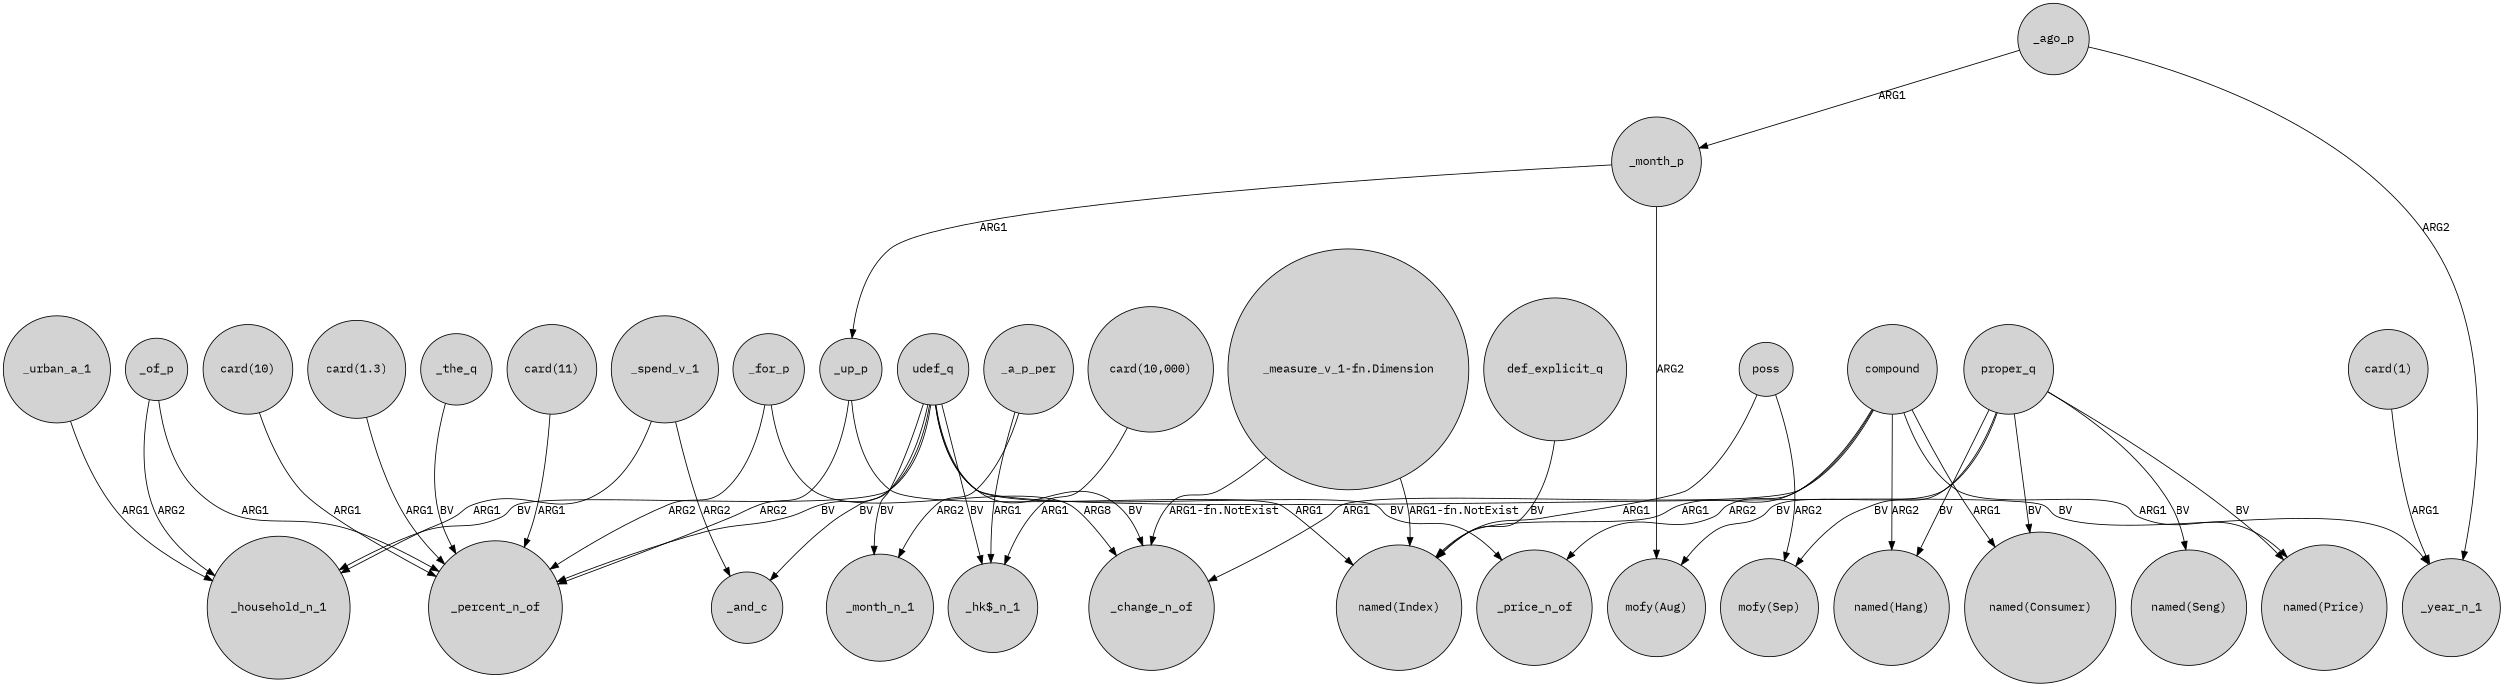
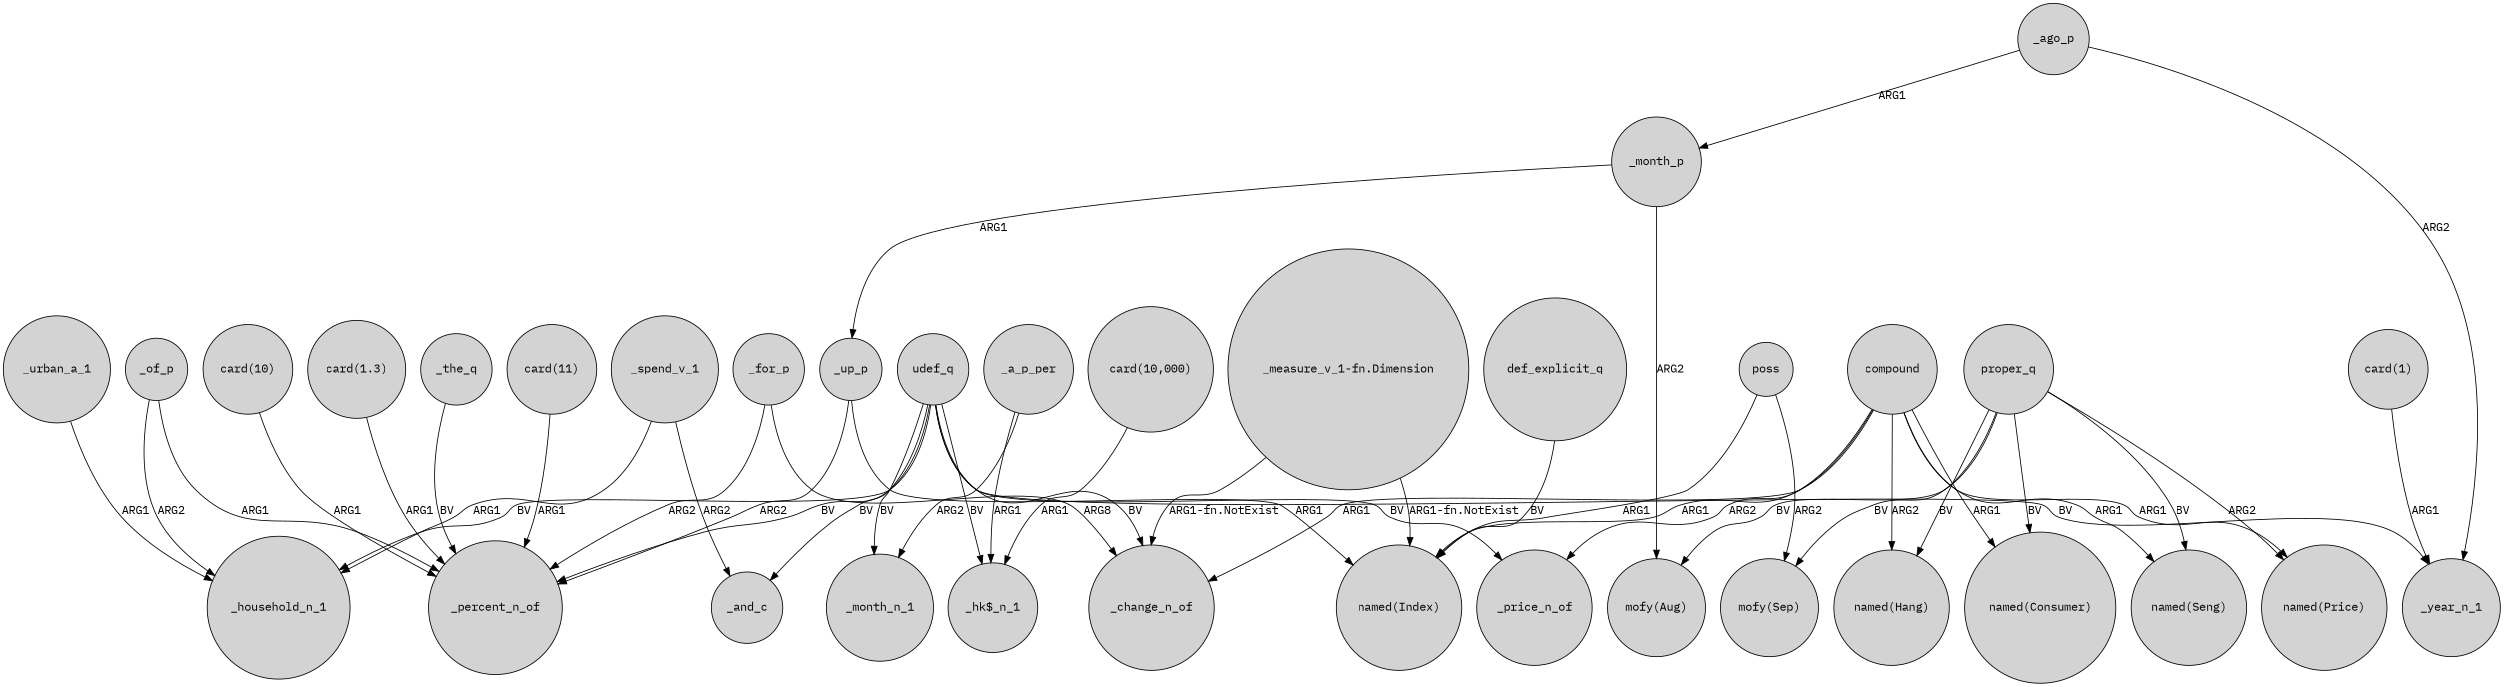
none -> (2080, 507)
(2242, 511) -> (2242, 511)
